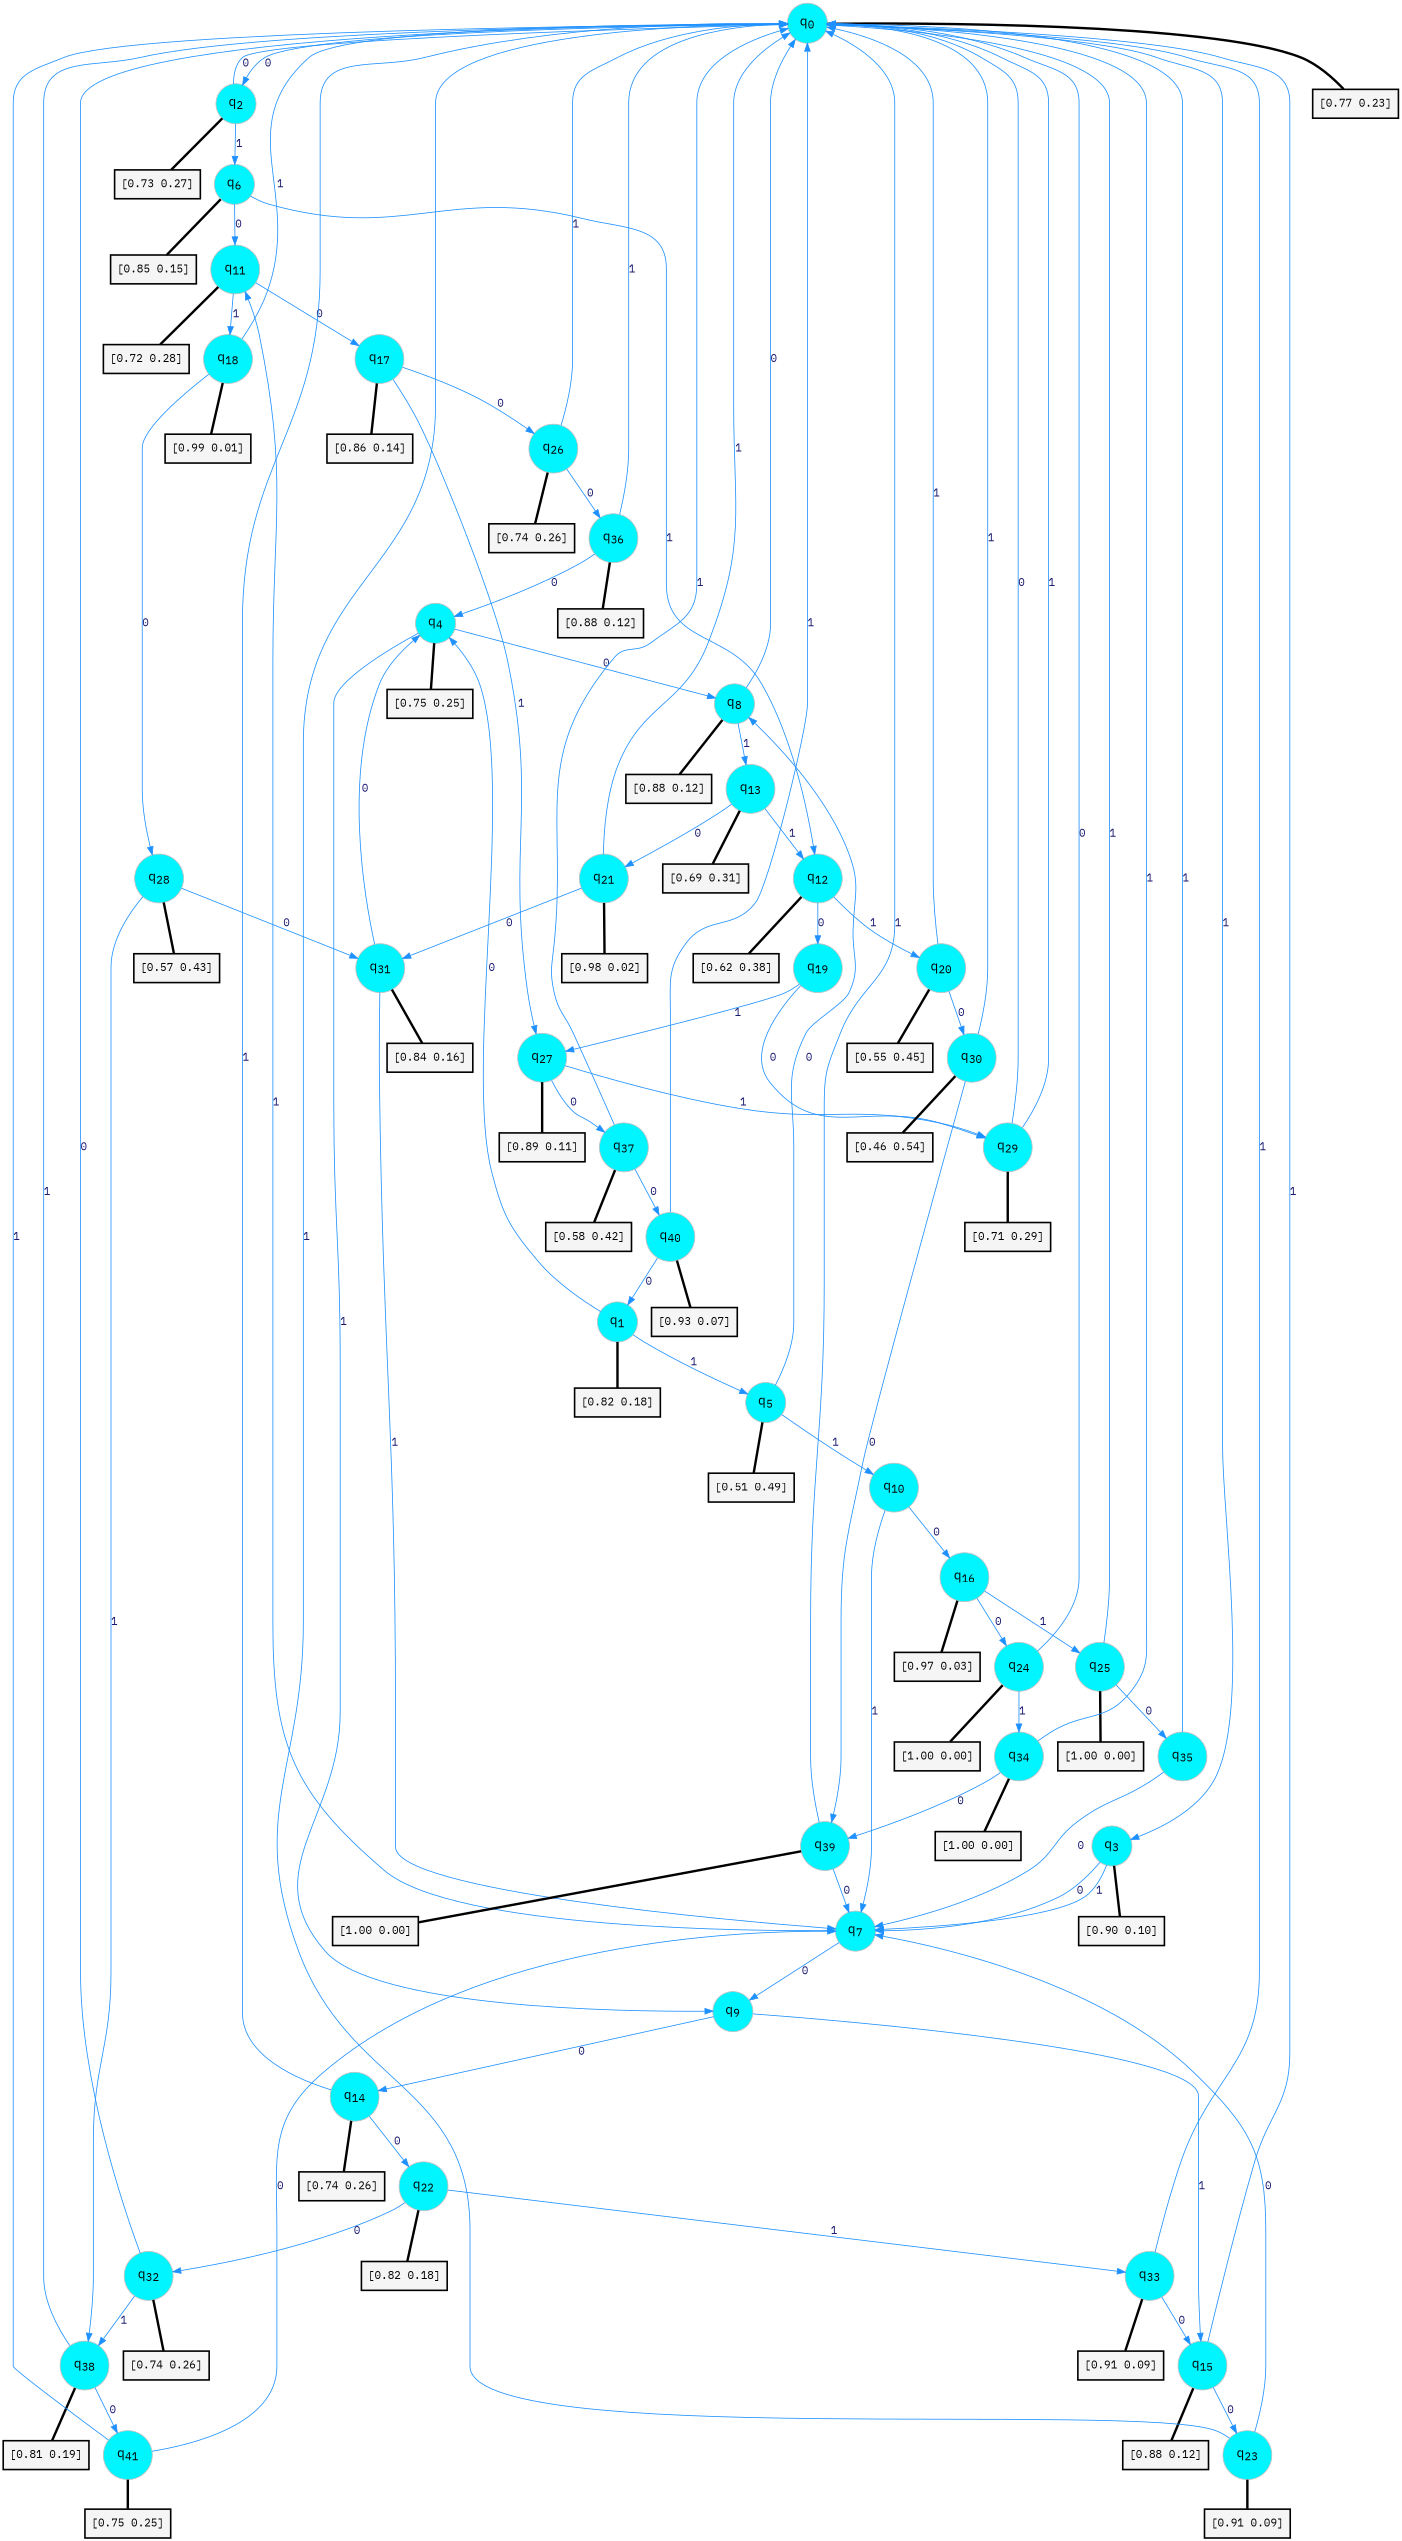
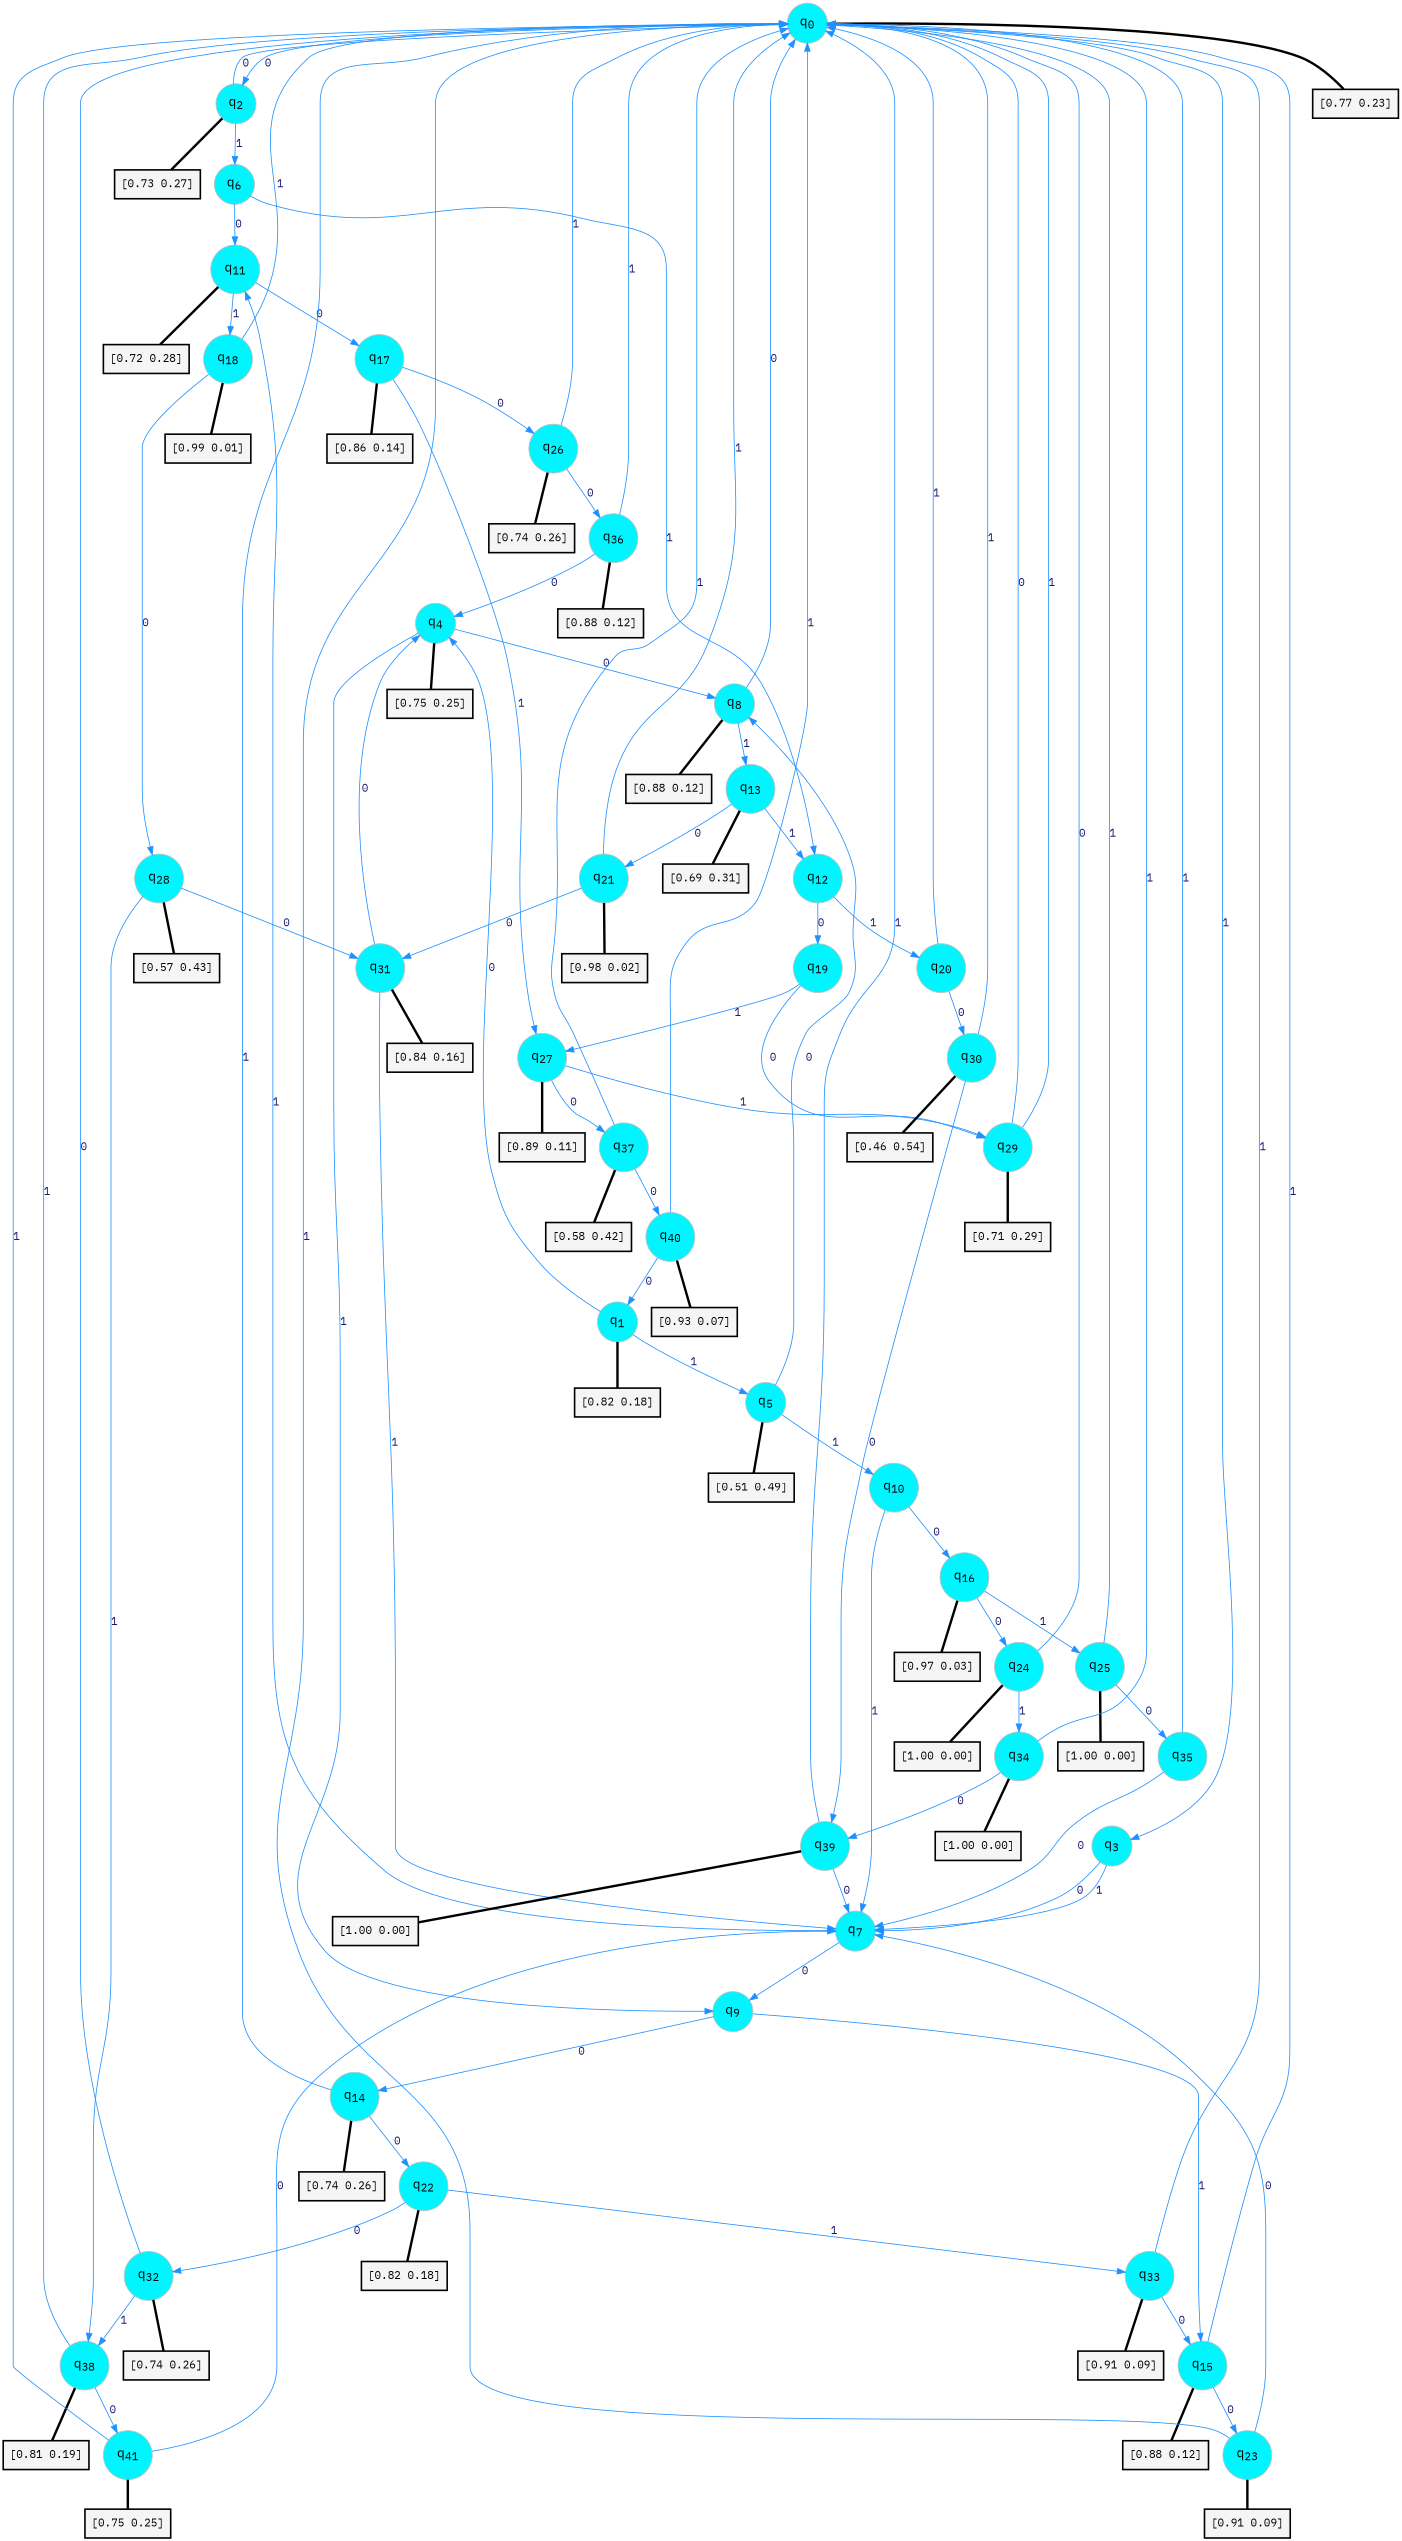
(153, 269) -> none
(736, 968) -> none
(890, 1058) -> none
(1122, 1931) -> none
